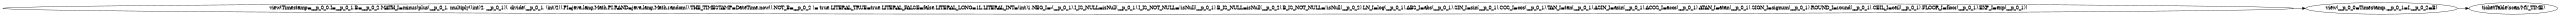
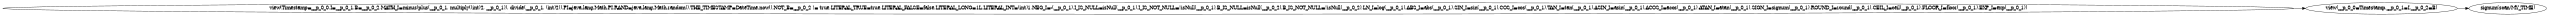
(2513, 8) -> (2508, 8)
